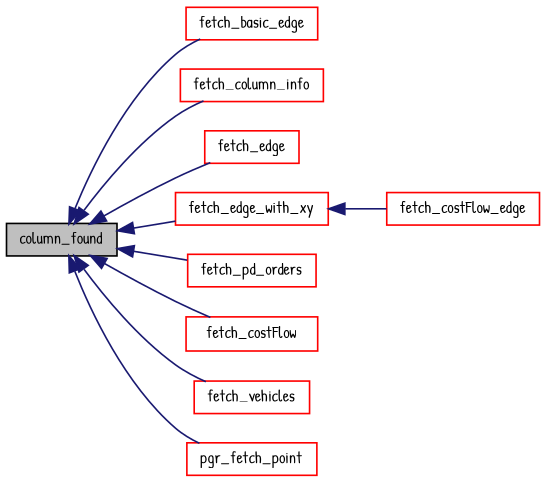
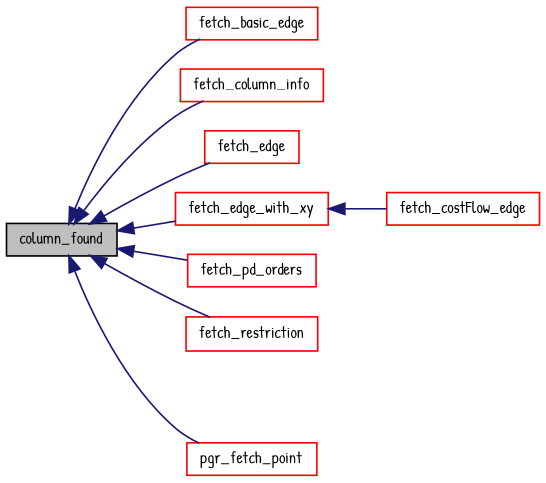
(252, 334) -> (252, 334)
(252, 397) -> none
